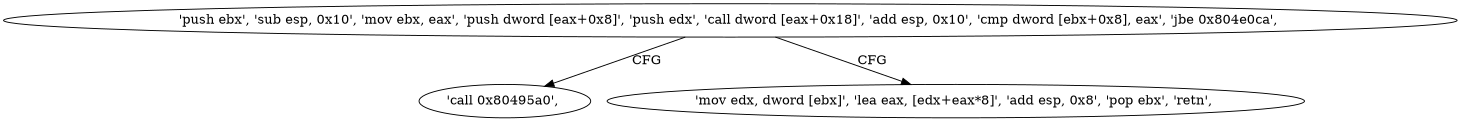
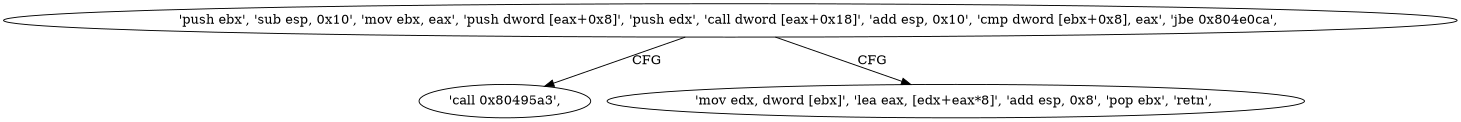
(505, 101) -> (505, 101)
